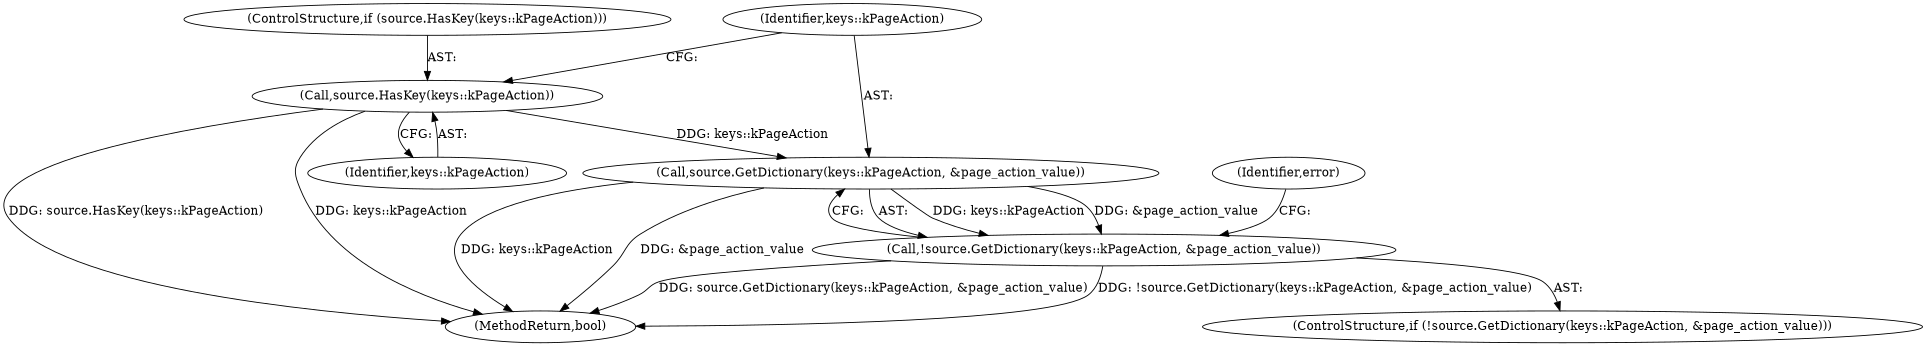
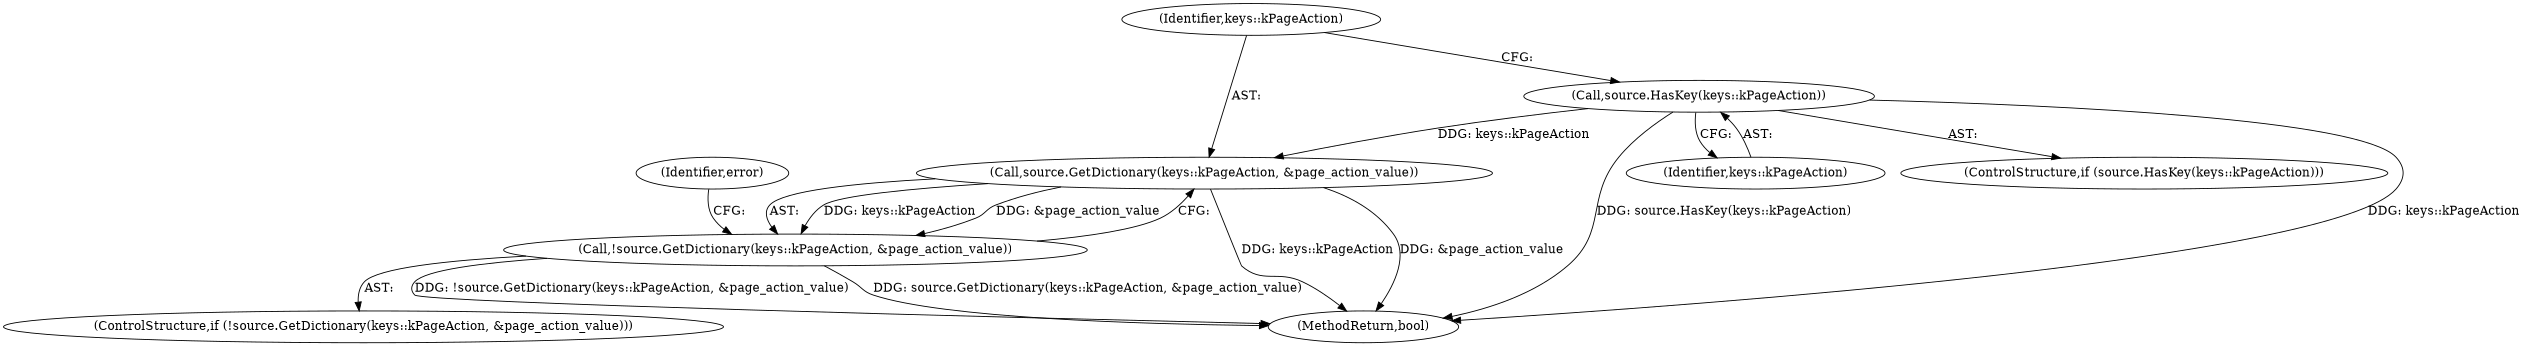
(427, 53) -> (1915, 134)
